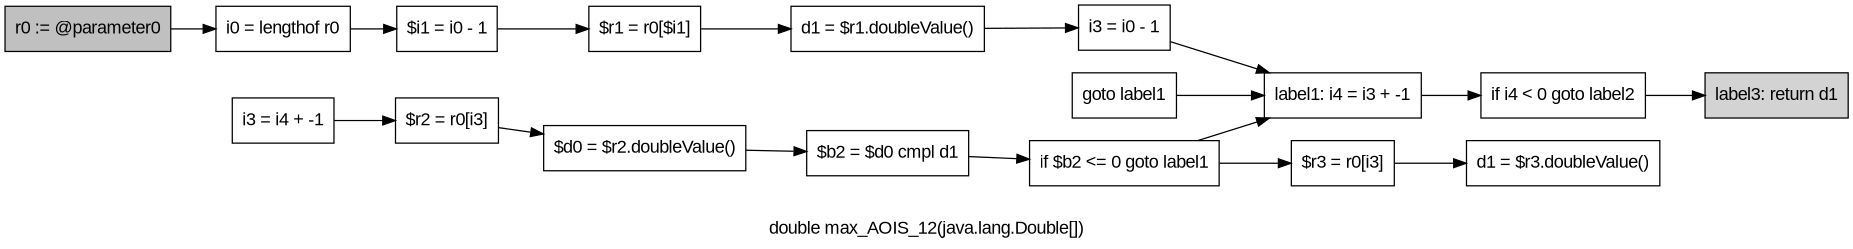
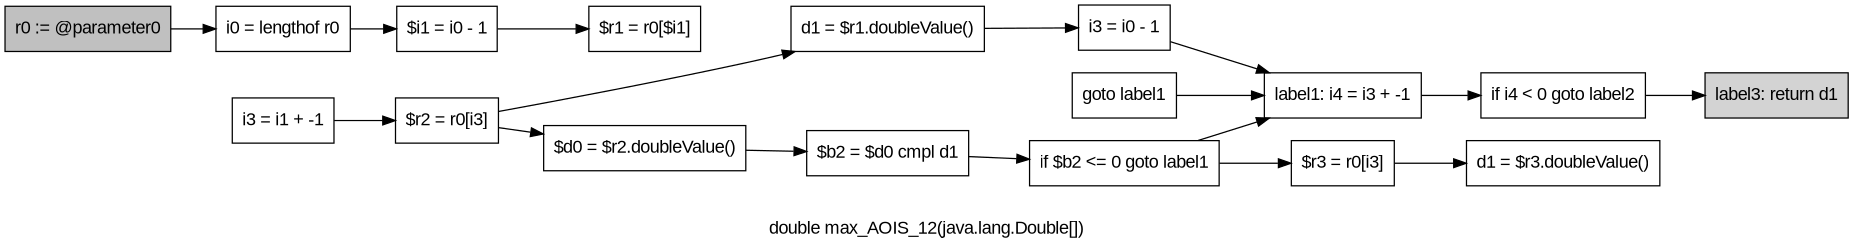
(740, 29) -> (641, 84)
(283, 121) -> (283, 121)
